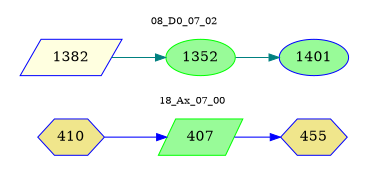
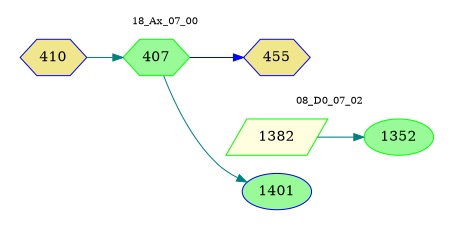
(71, 57) -> (277, 137)
(252, 57) -> (192, 133)
(131, 137) -> (100, 57)
(201, 137) -> (156, 57)
